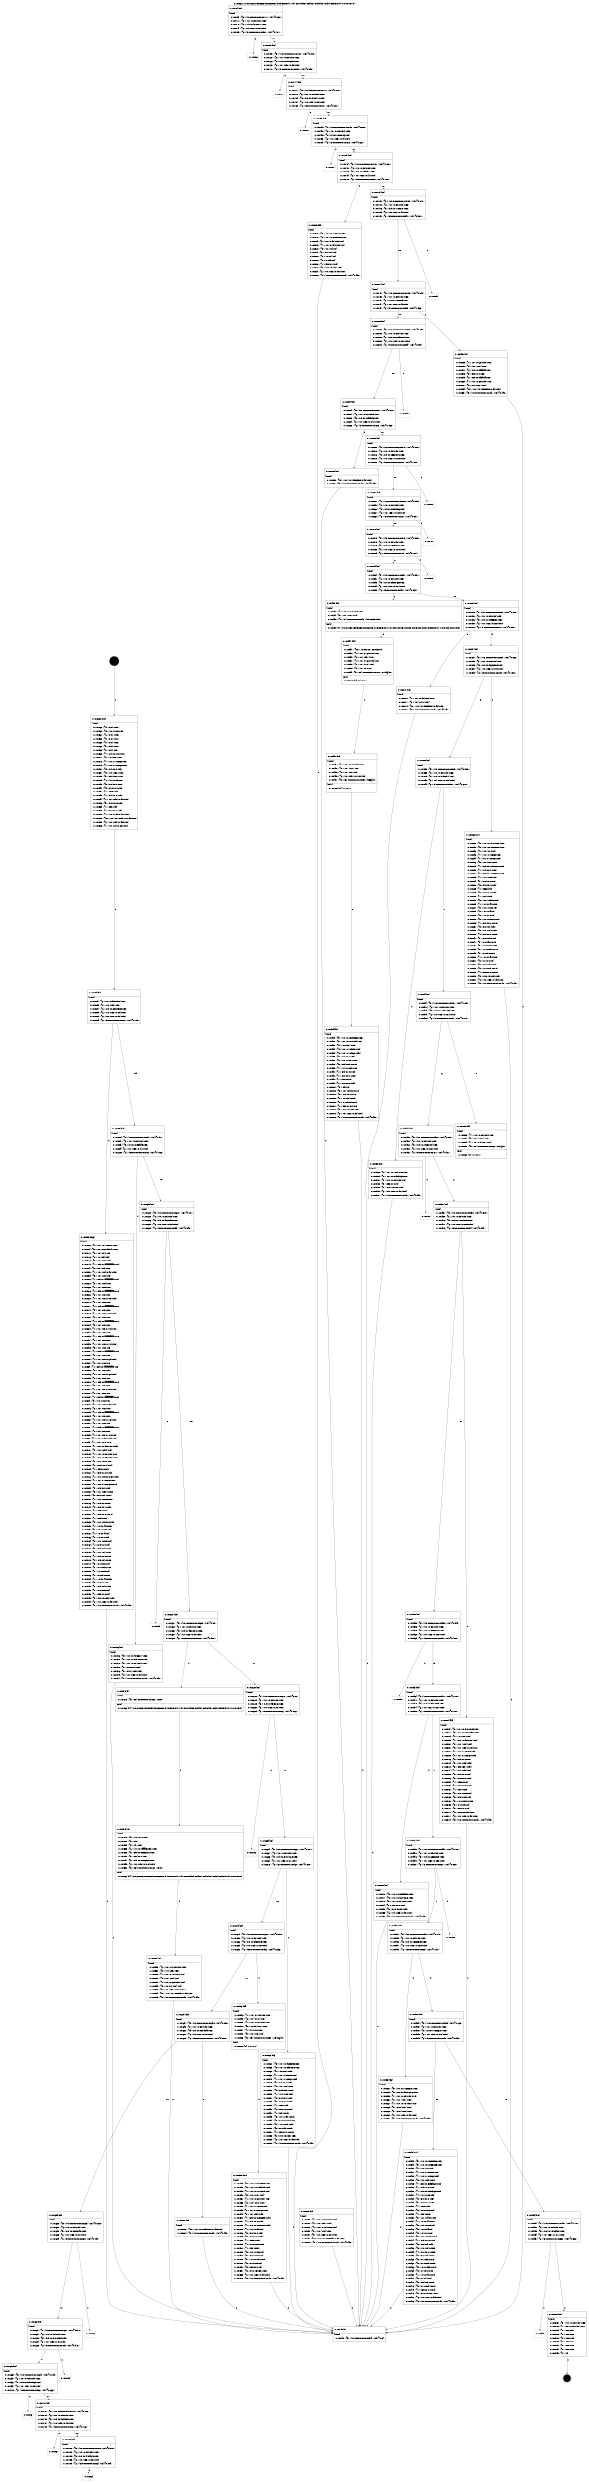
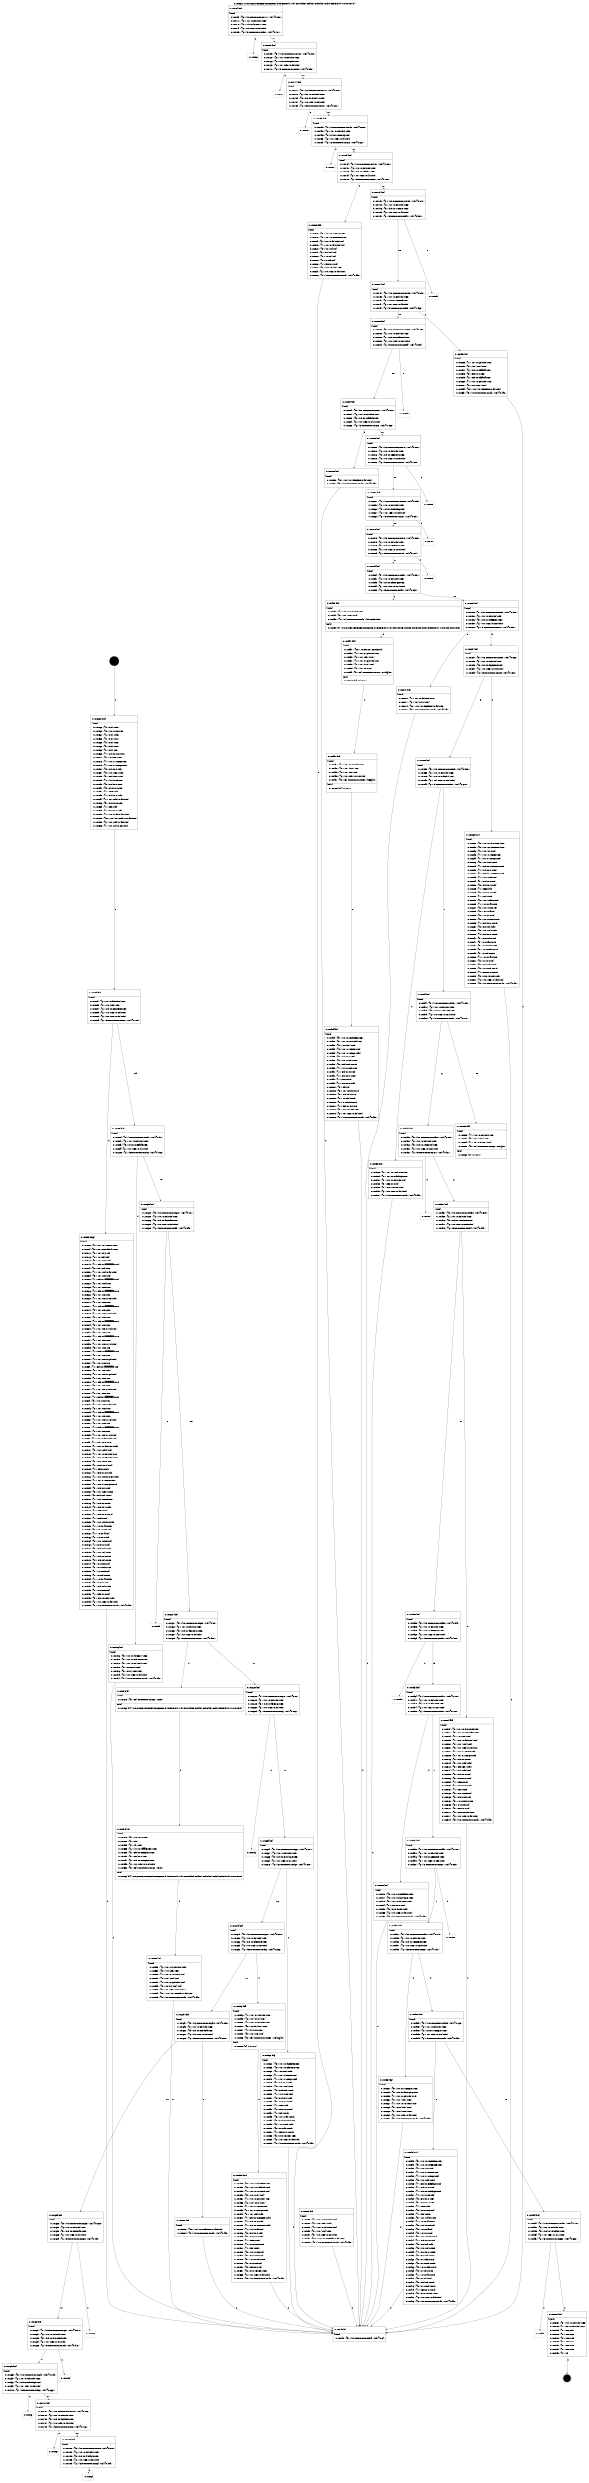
(476, 1073) -> (477, 1073)
(437, 2100) -> (436, 2100)
